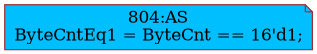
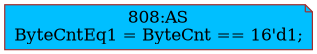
(159, 27) -> (159, 27)
